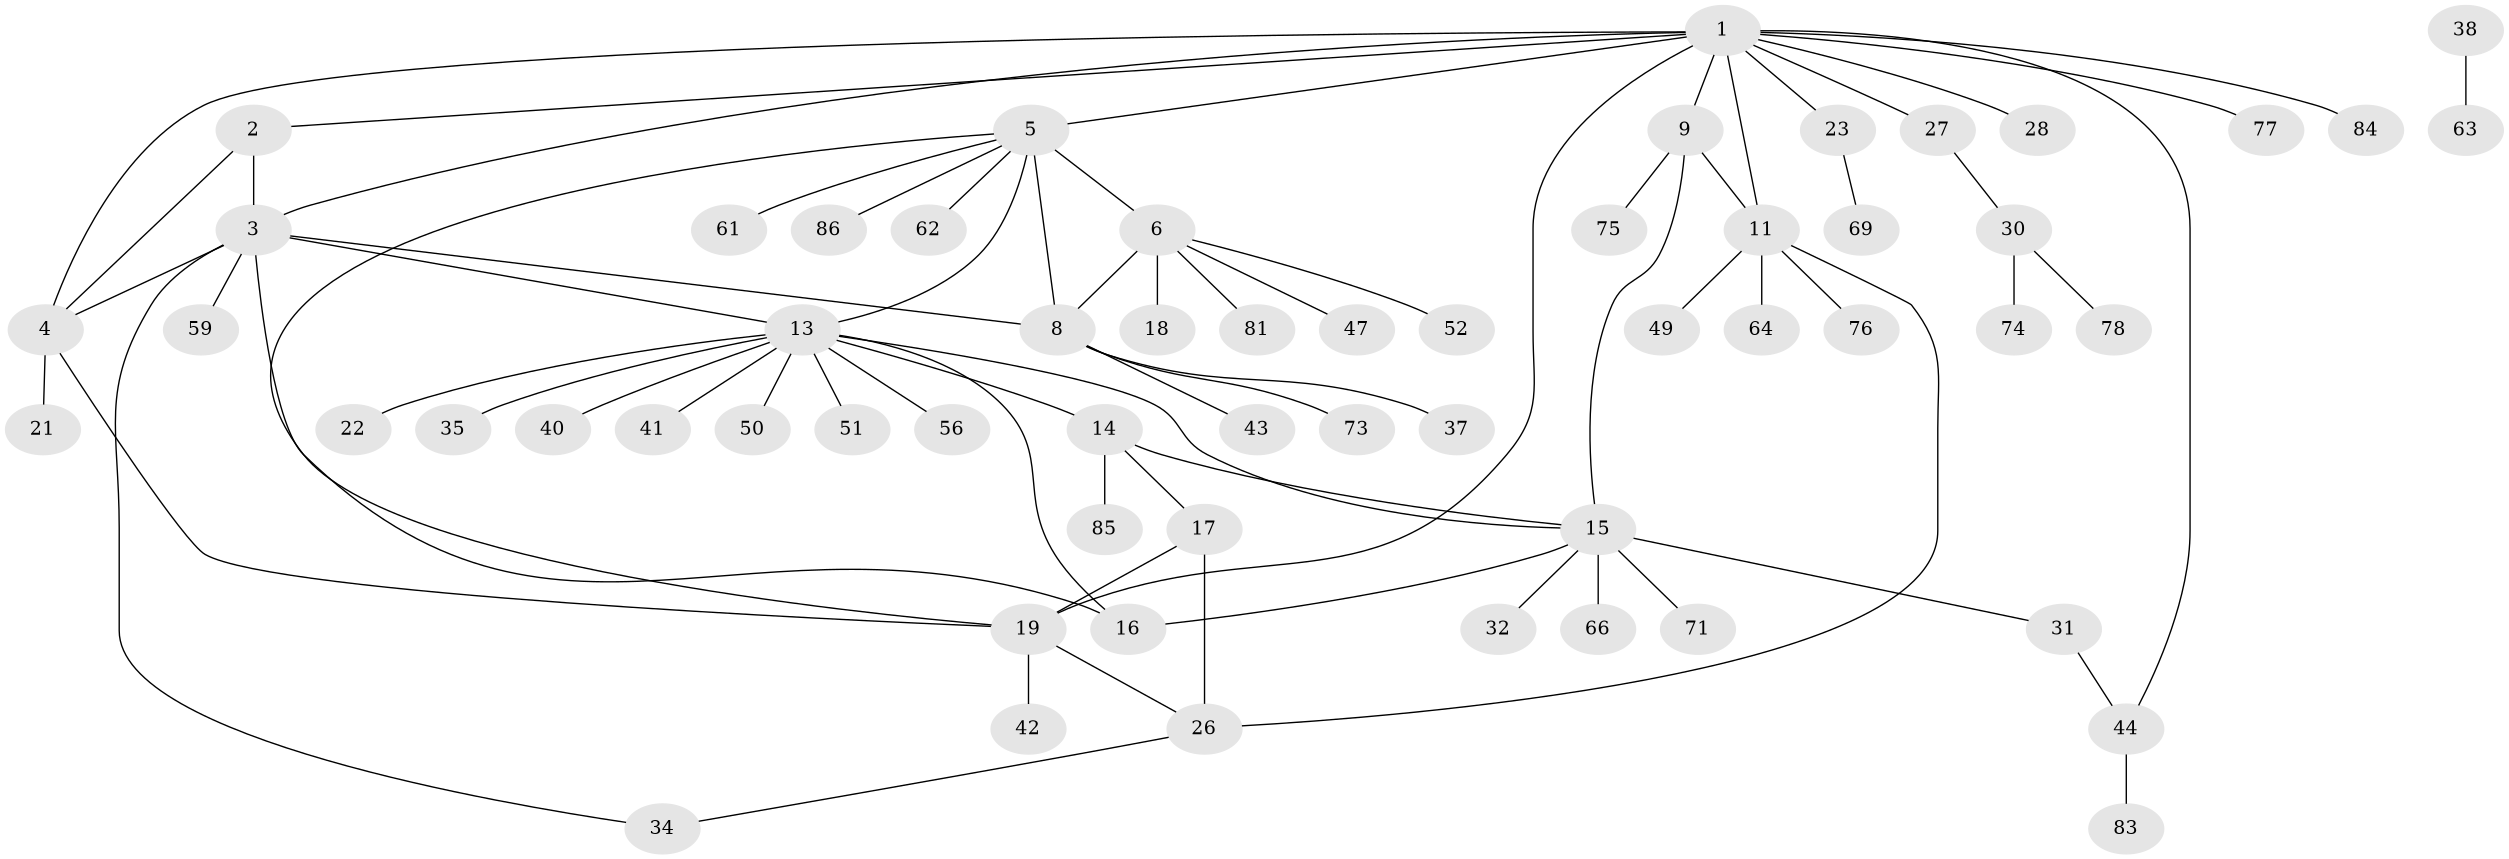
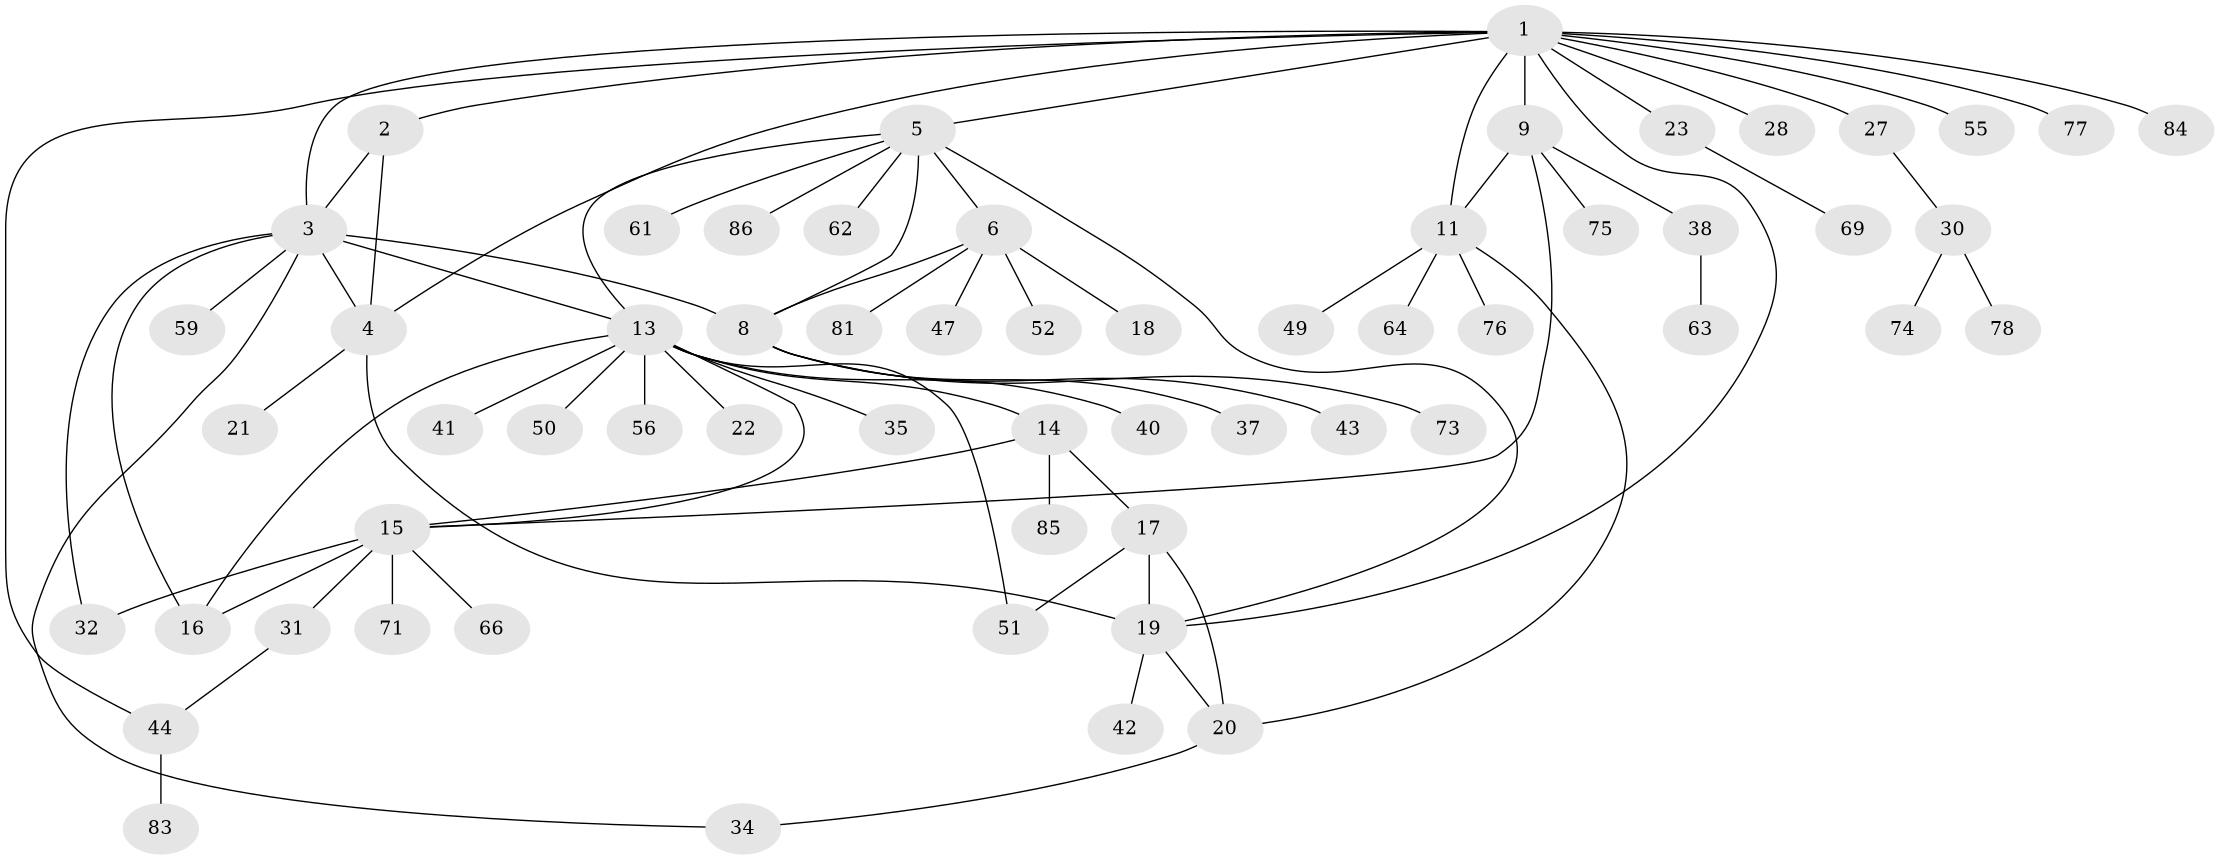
none -> (1977, 130)
none -> (1613, 180)
none -> (83, 363)
none -> (1080, 579)
(1205, 729) -> (1225, 729)
